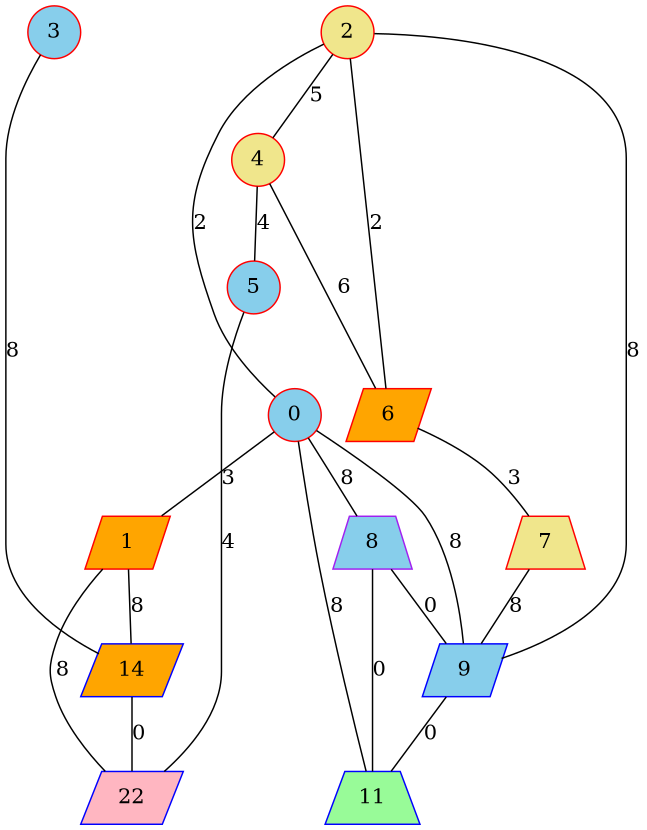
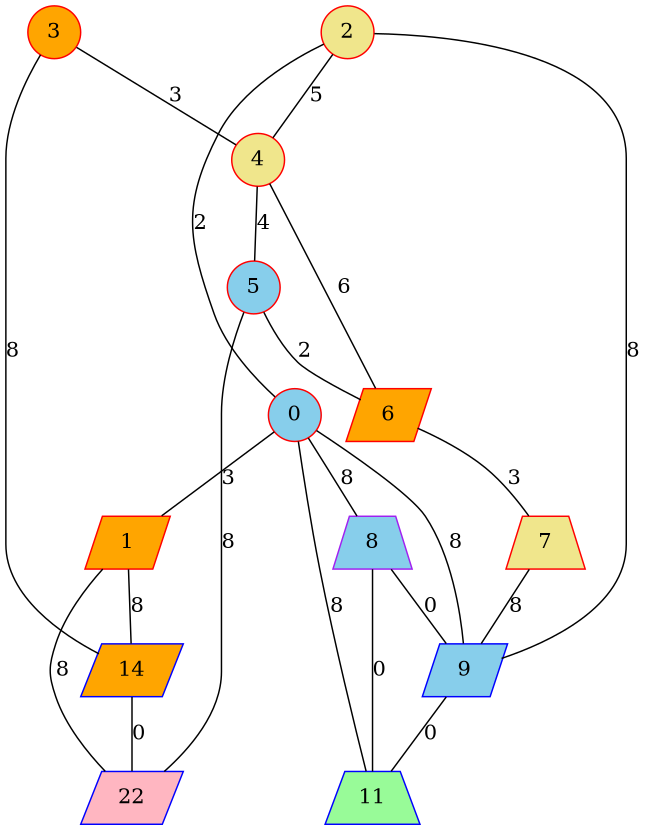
(54, 32) -> (54, 32)
none -> (156, 96)
(368, 224) -> (303, 366)
(229, 543) -> (229, 543)
